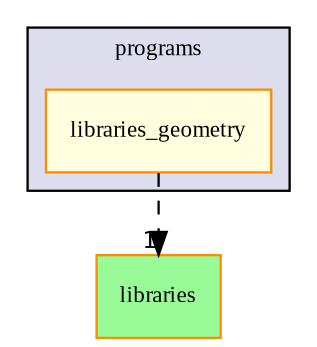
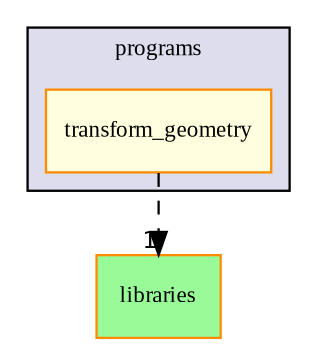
(159, 131) -> (159, 131)
